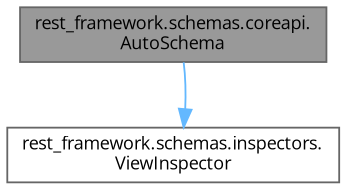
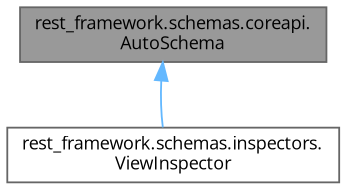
(185, 86) -> (161, 104)
